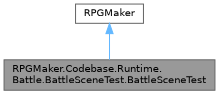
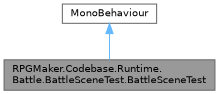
(110, 14) -> (110, 14)
